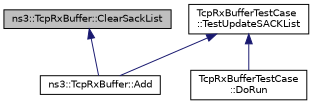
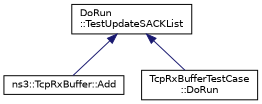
(88, 19) -> none
(249, 19) -> (132, 19)
